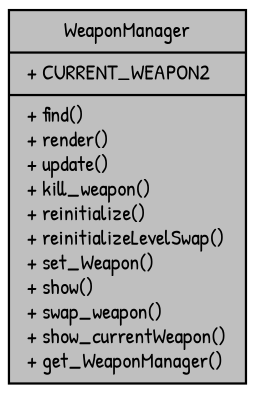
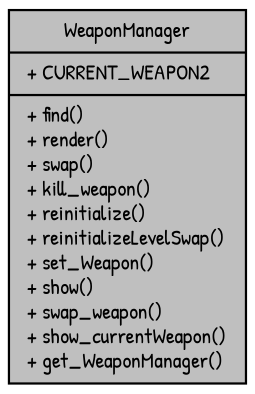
(68, 164) -> (61, 164)
